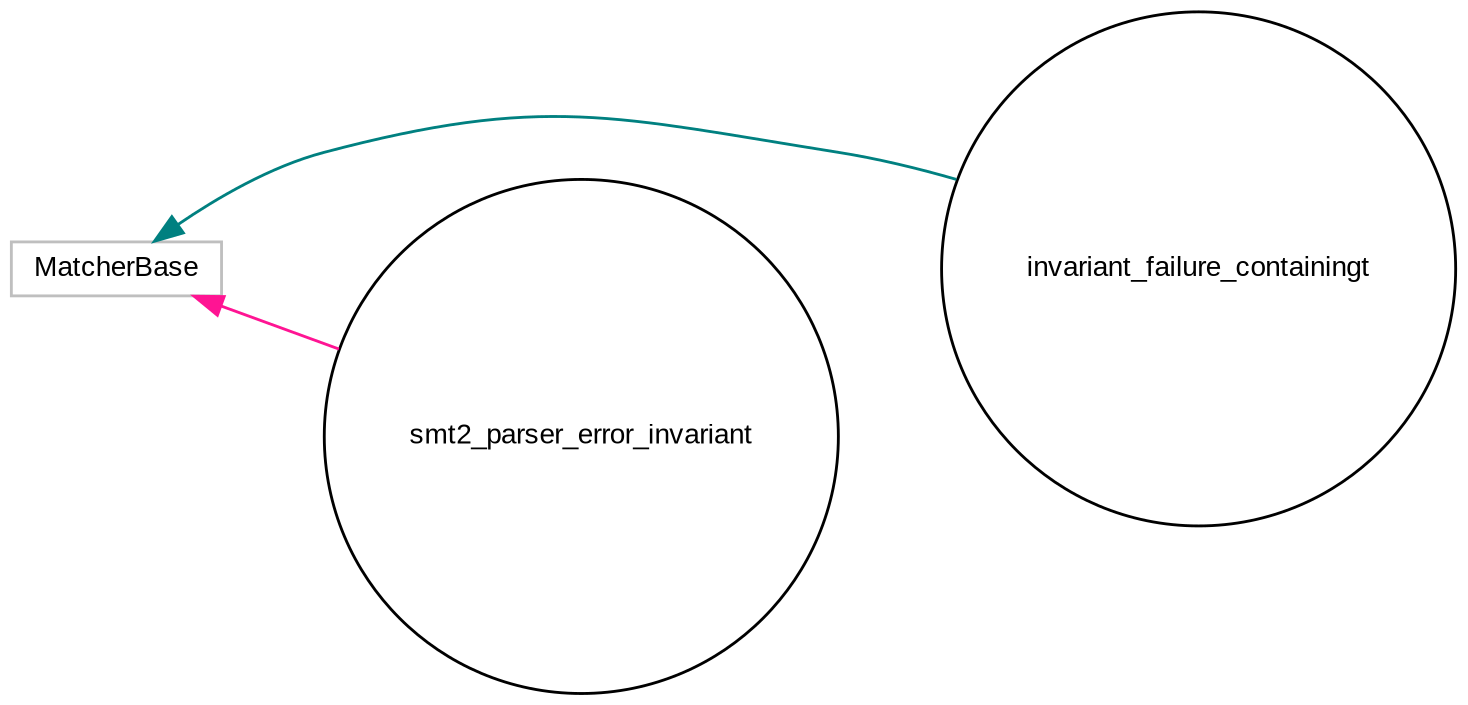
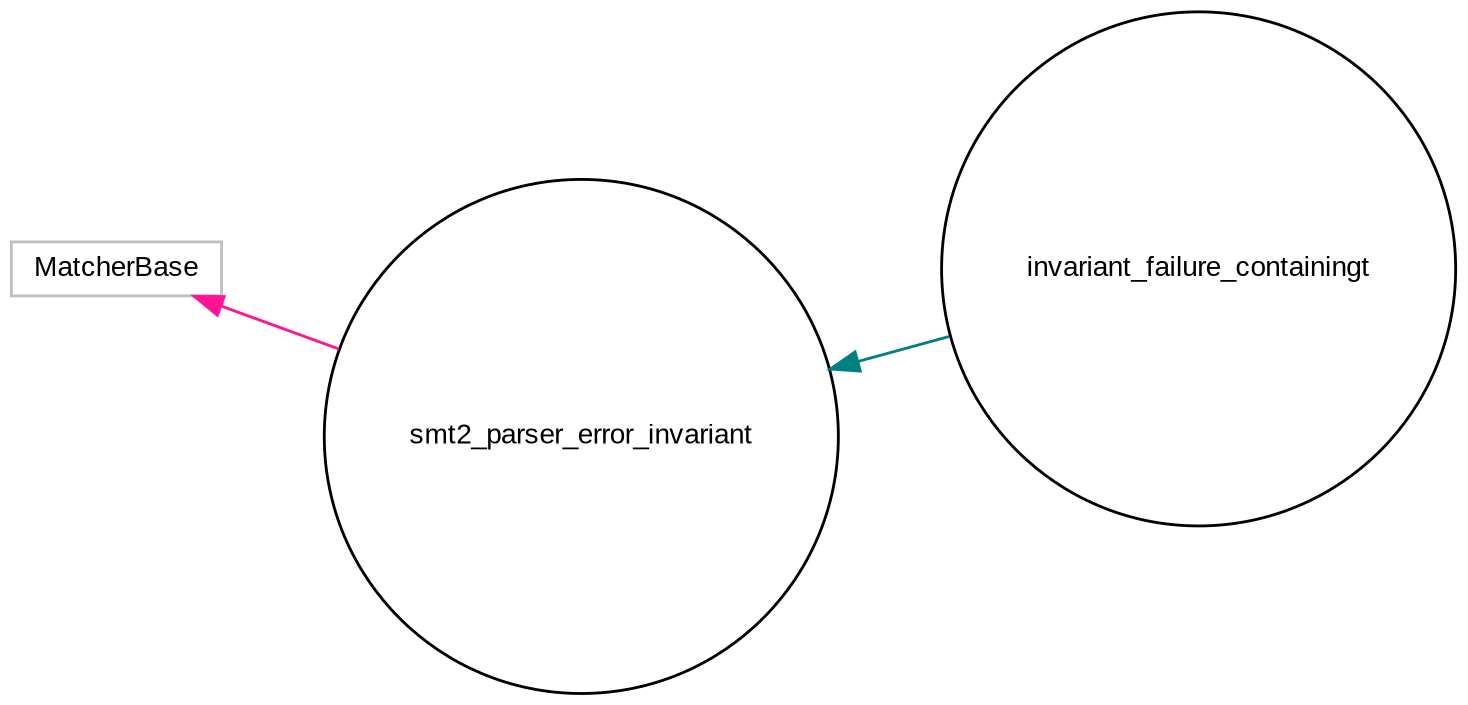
(559, 117) -> (904, 349)
